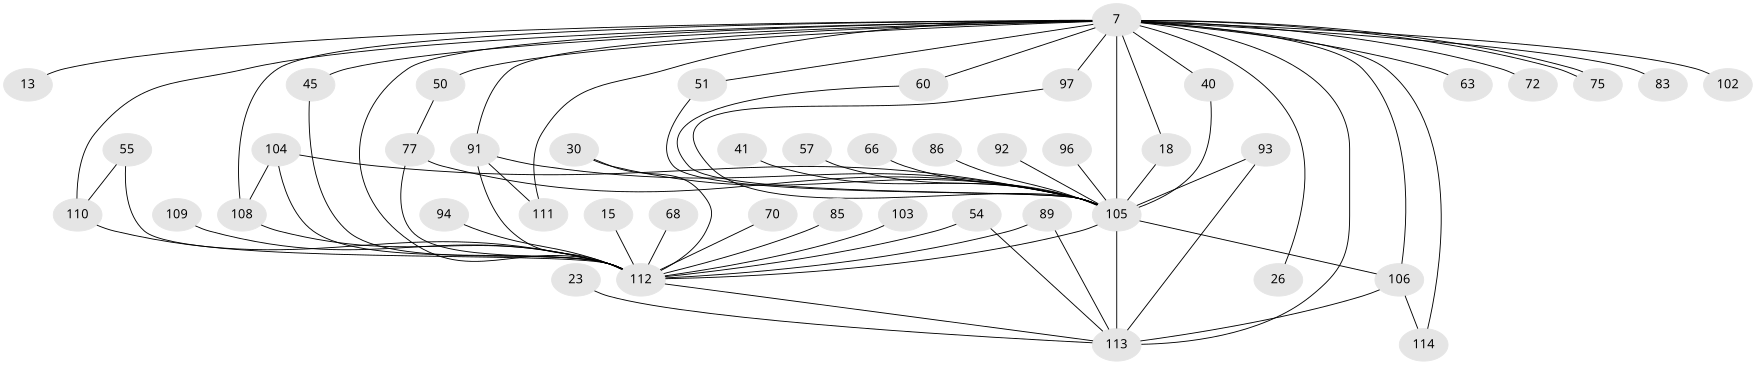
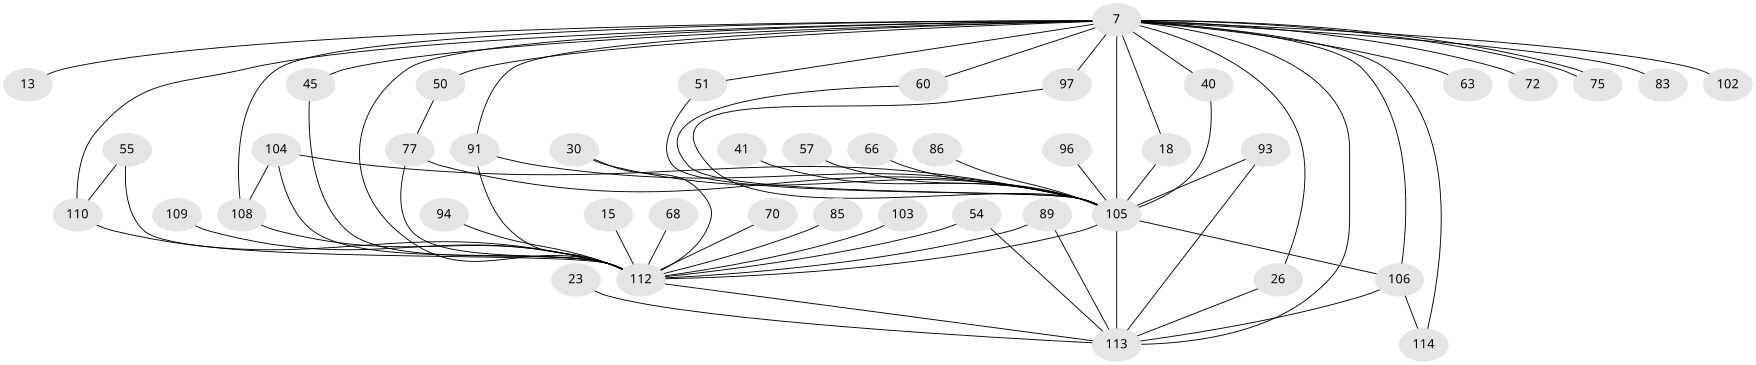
(1002, 150) -> none
(543, 215) -> none
none -> (1198, 312)
